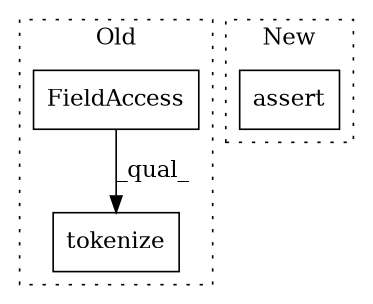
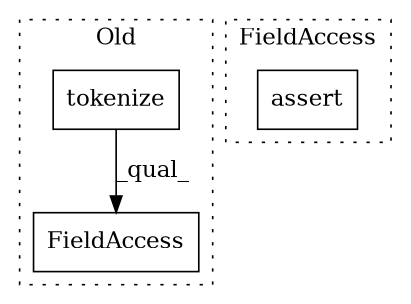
(290, 38) -> (308, 38)
(116, 163) -> (116, 163)
